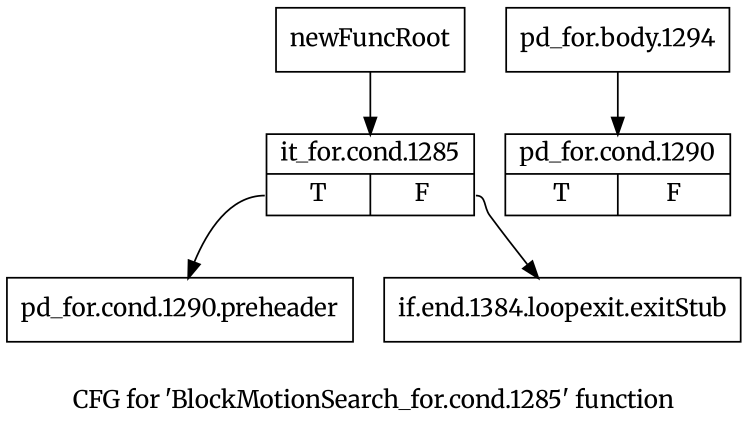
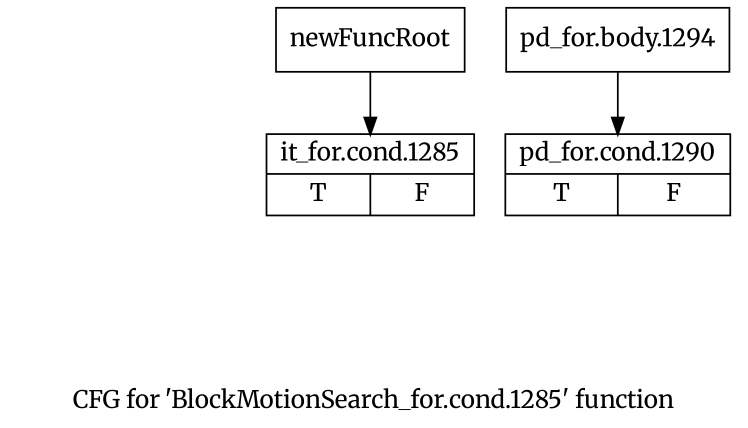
(180, 310) -> none
(562, 310) -> none
